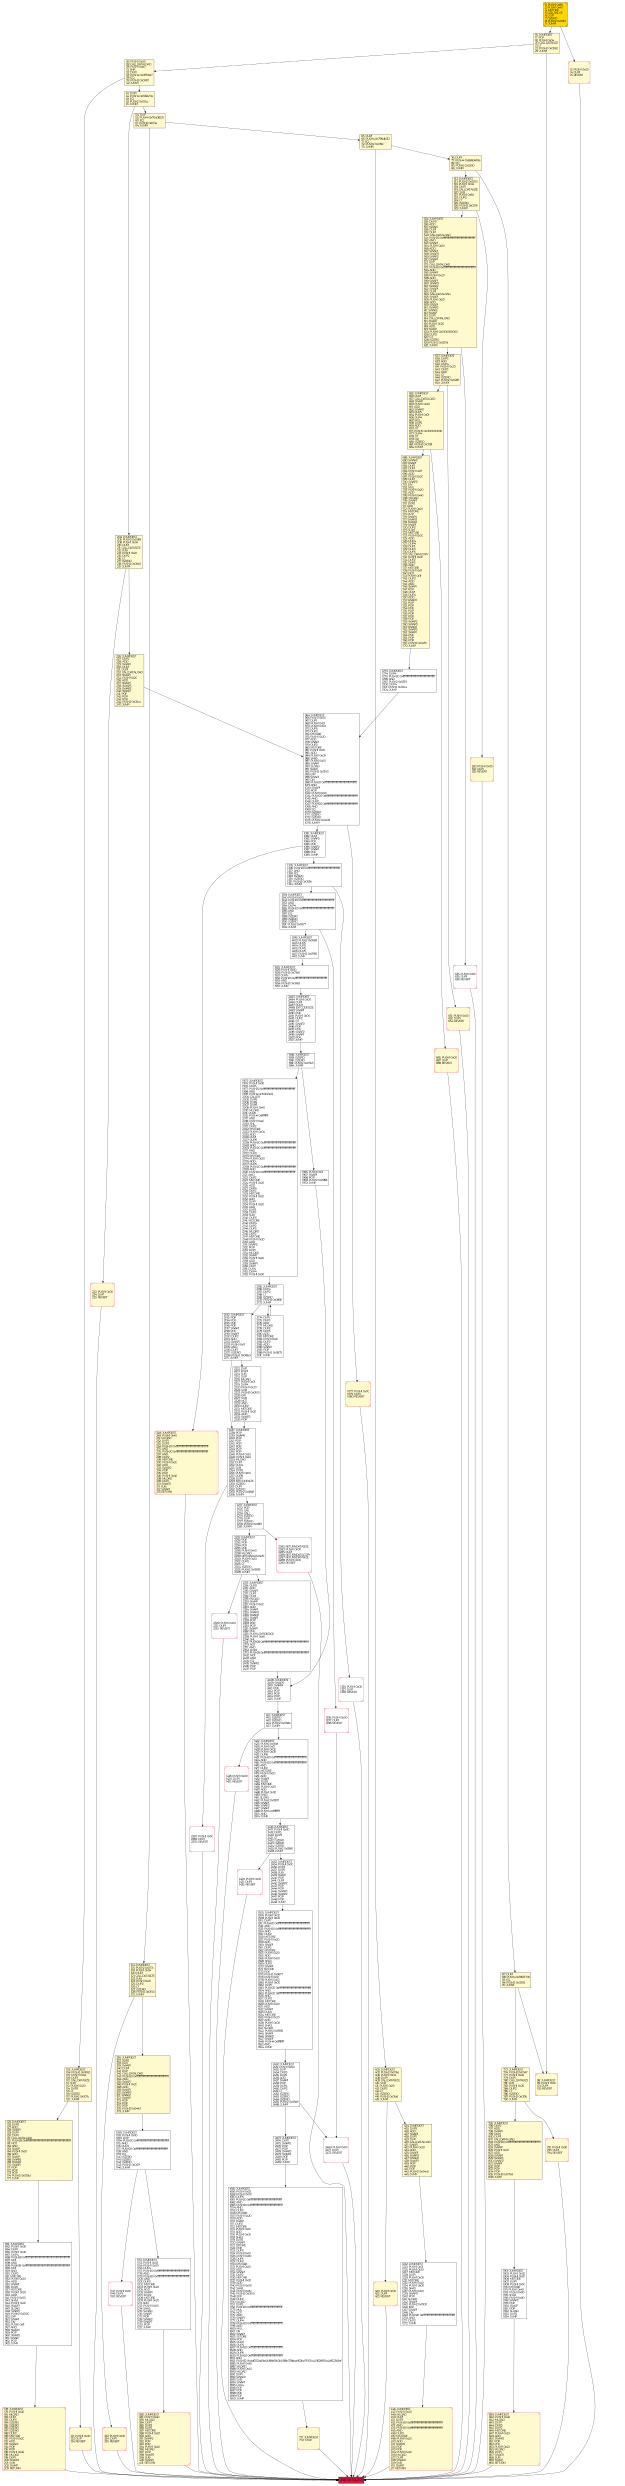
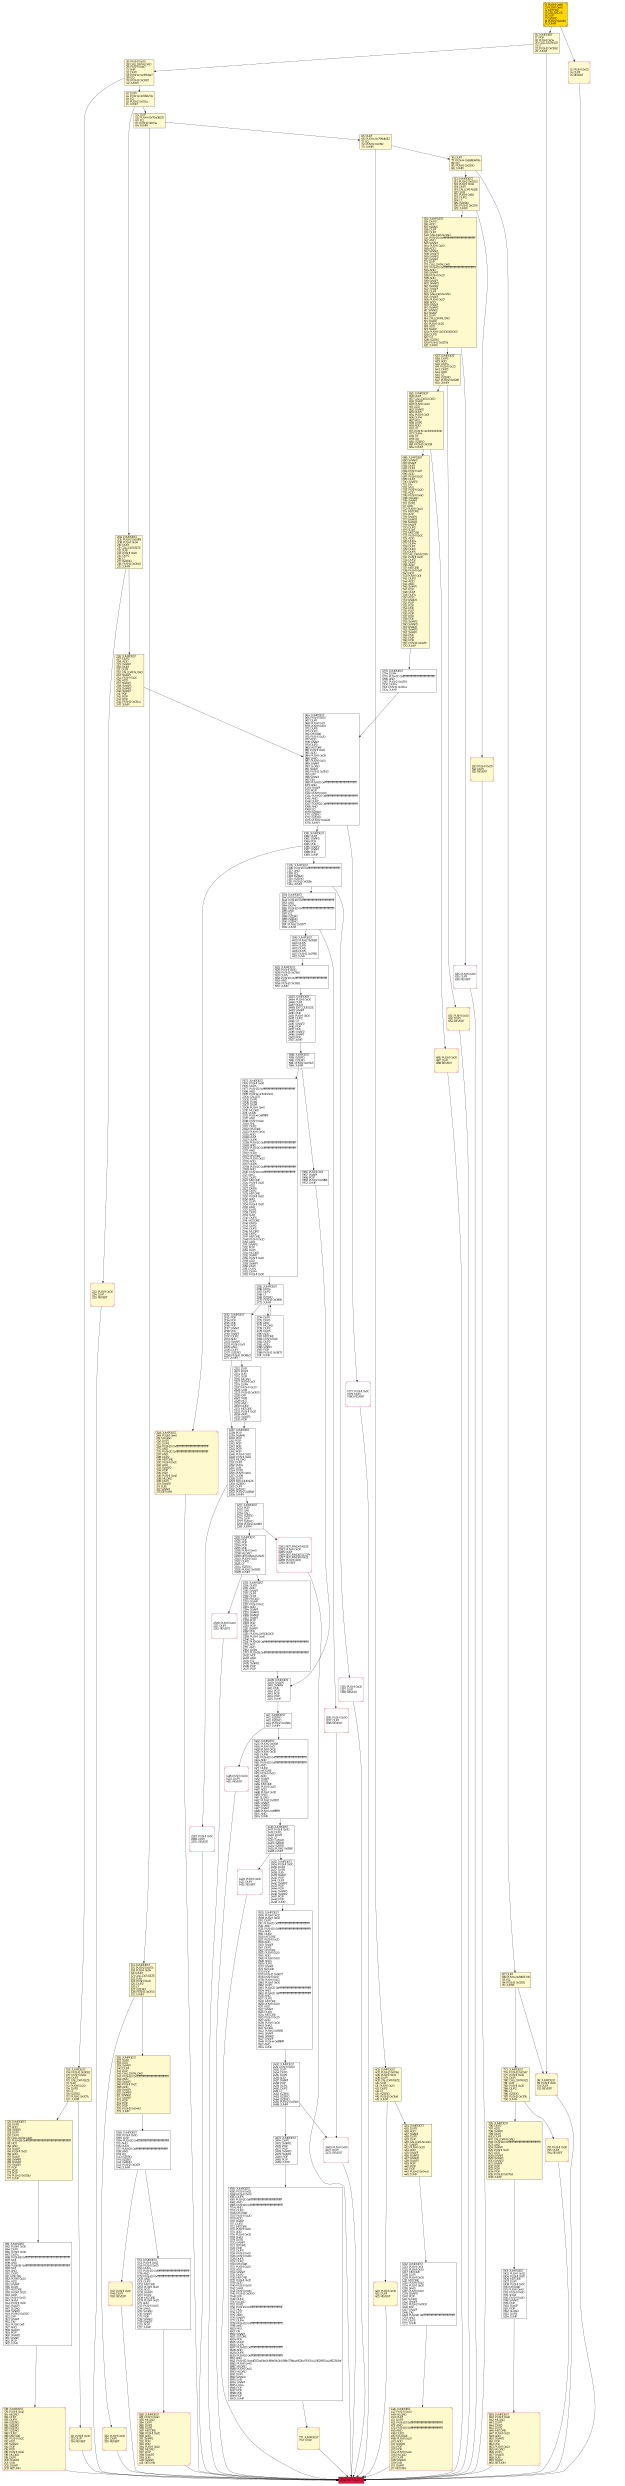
(358, 1394) -> (358, 1394)
(120, 2294) -> (120, 2294)
none -> (571, 2377)
